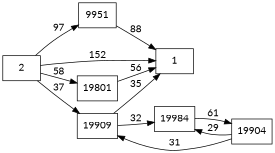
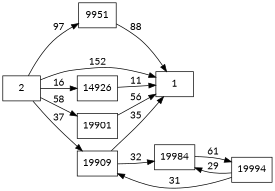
none -> (97, 88)
(97, 88) -> (97, 126)
(252, 132) -> (252, 170)
